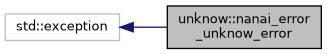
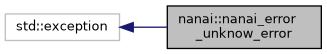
(244, 27) -> (244, 27)
